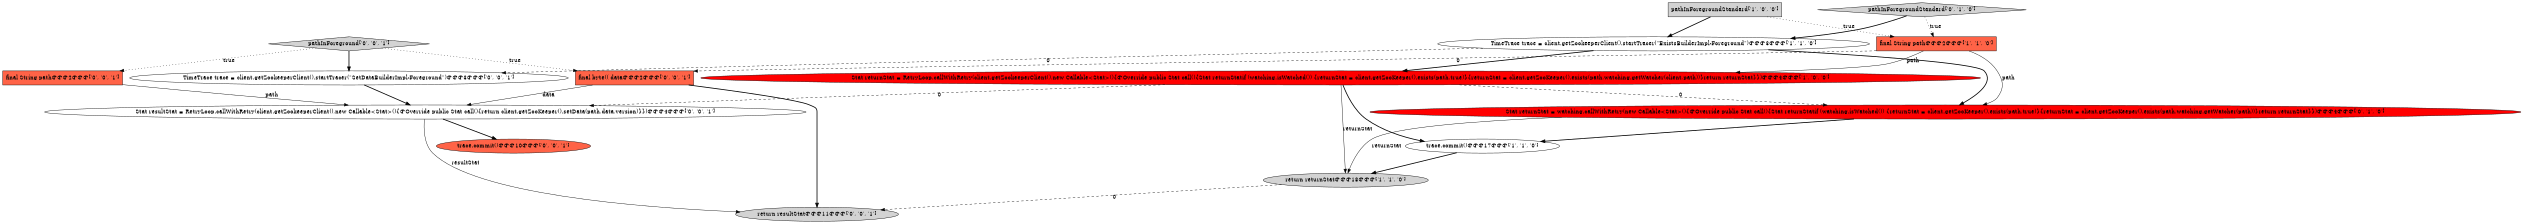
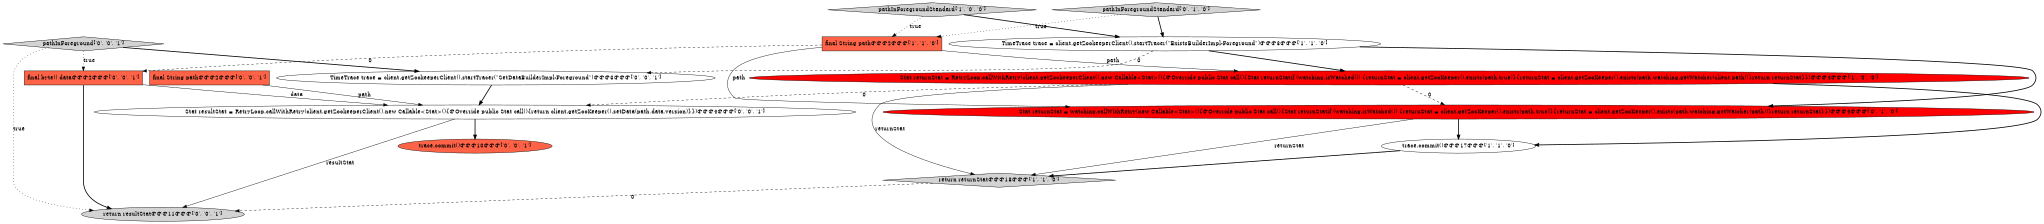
(1725, 10) -> (932, 10)
(220, 59) -> (13, 147)
(1346, 180) -> (999, 180)
